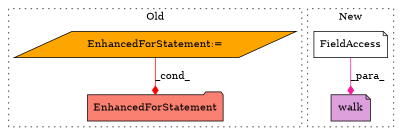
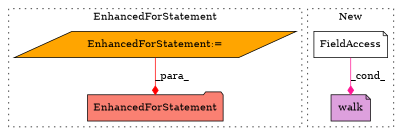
(155, 17) -> (155, 17)
(173, 76) -> (172, 76)
(368, 76) -> (368, 76)
